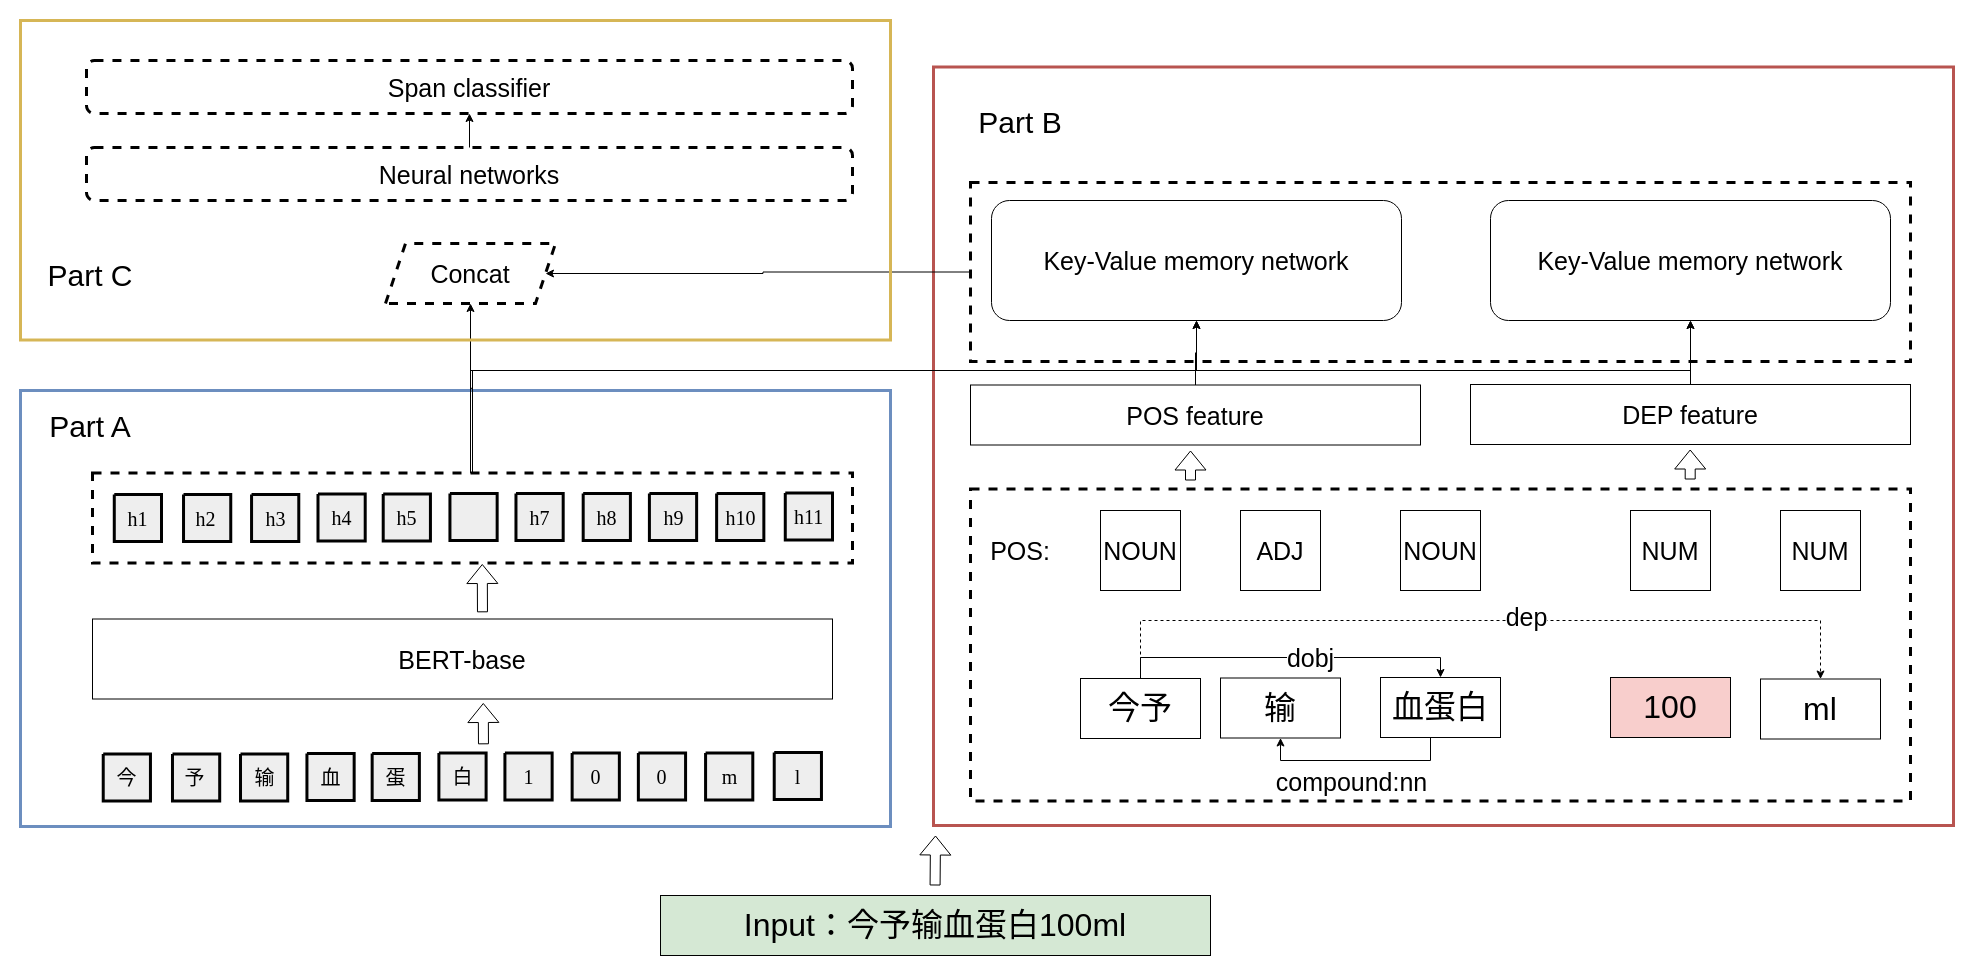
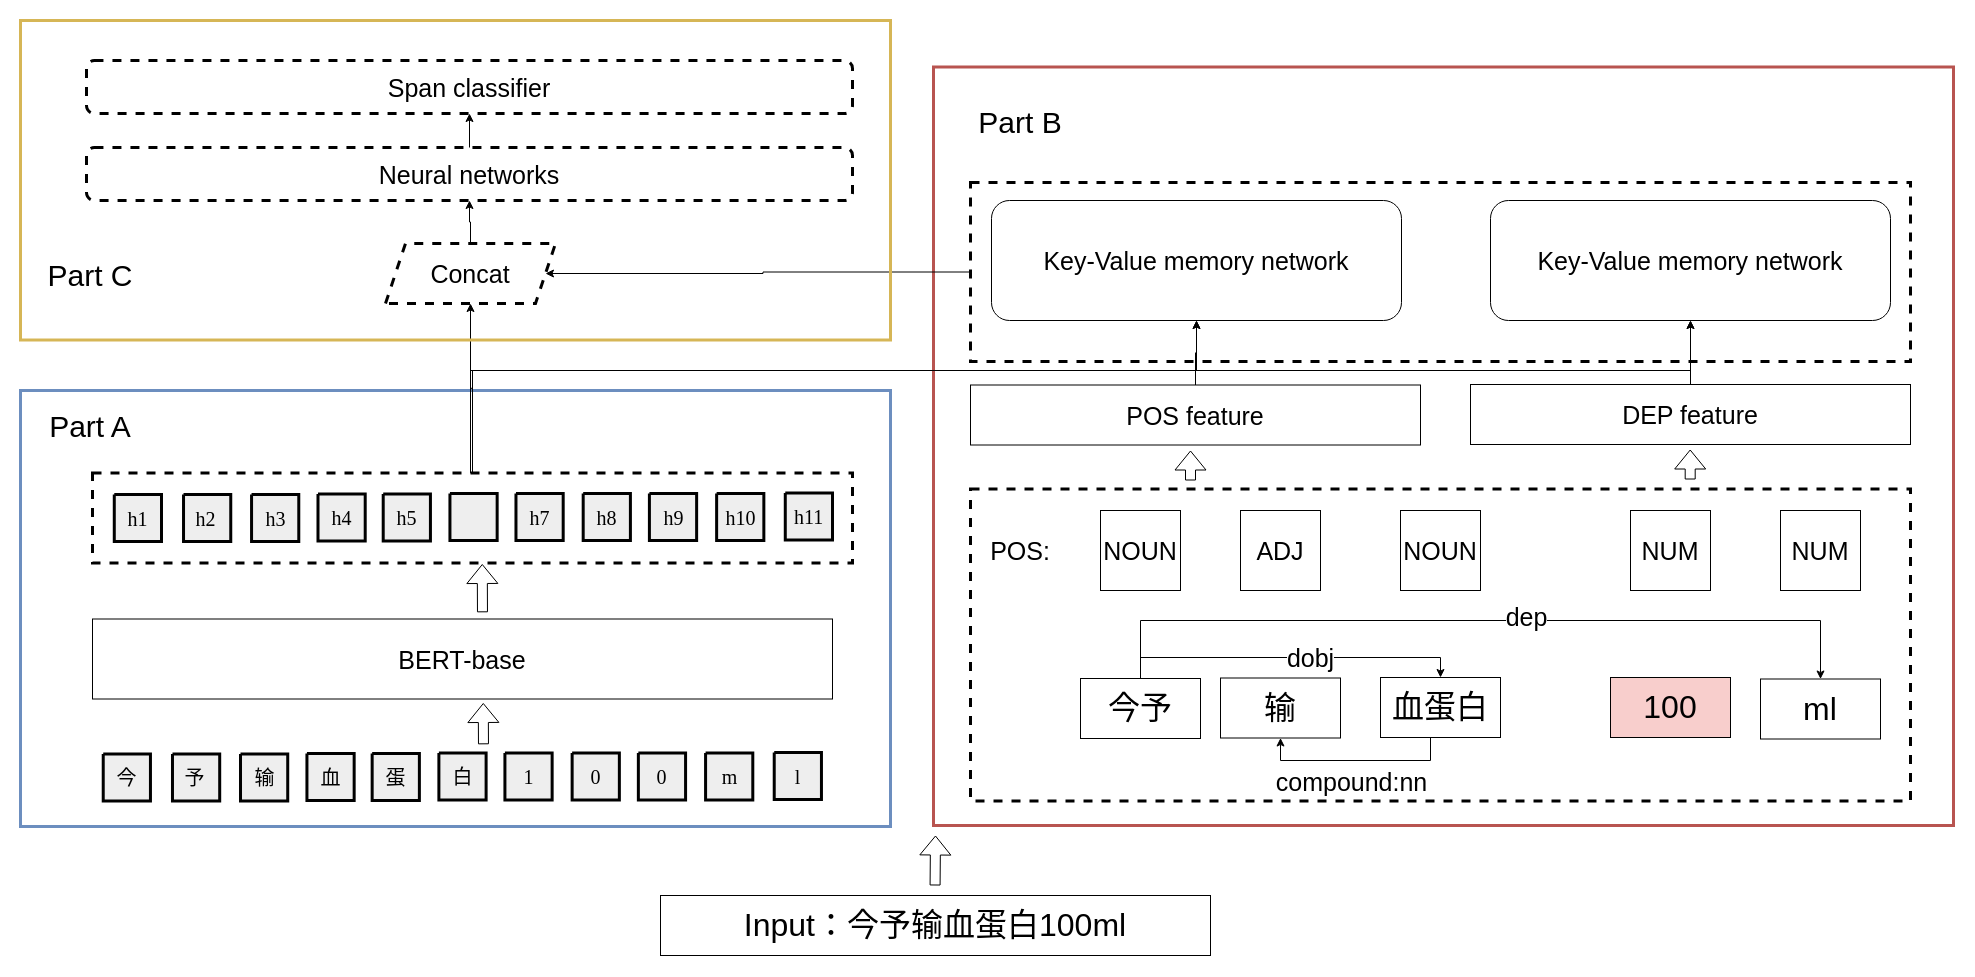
none -> (471, 224)
(1307, 621) -> (1307, 621)
(936, 926) -> (936, 926)
